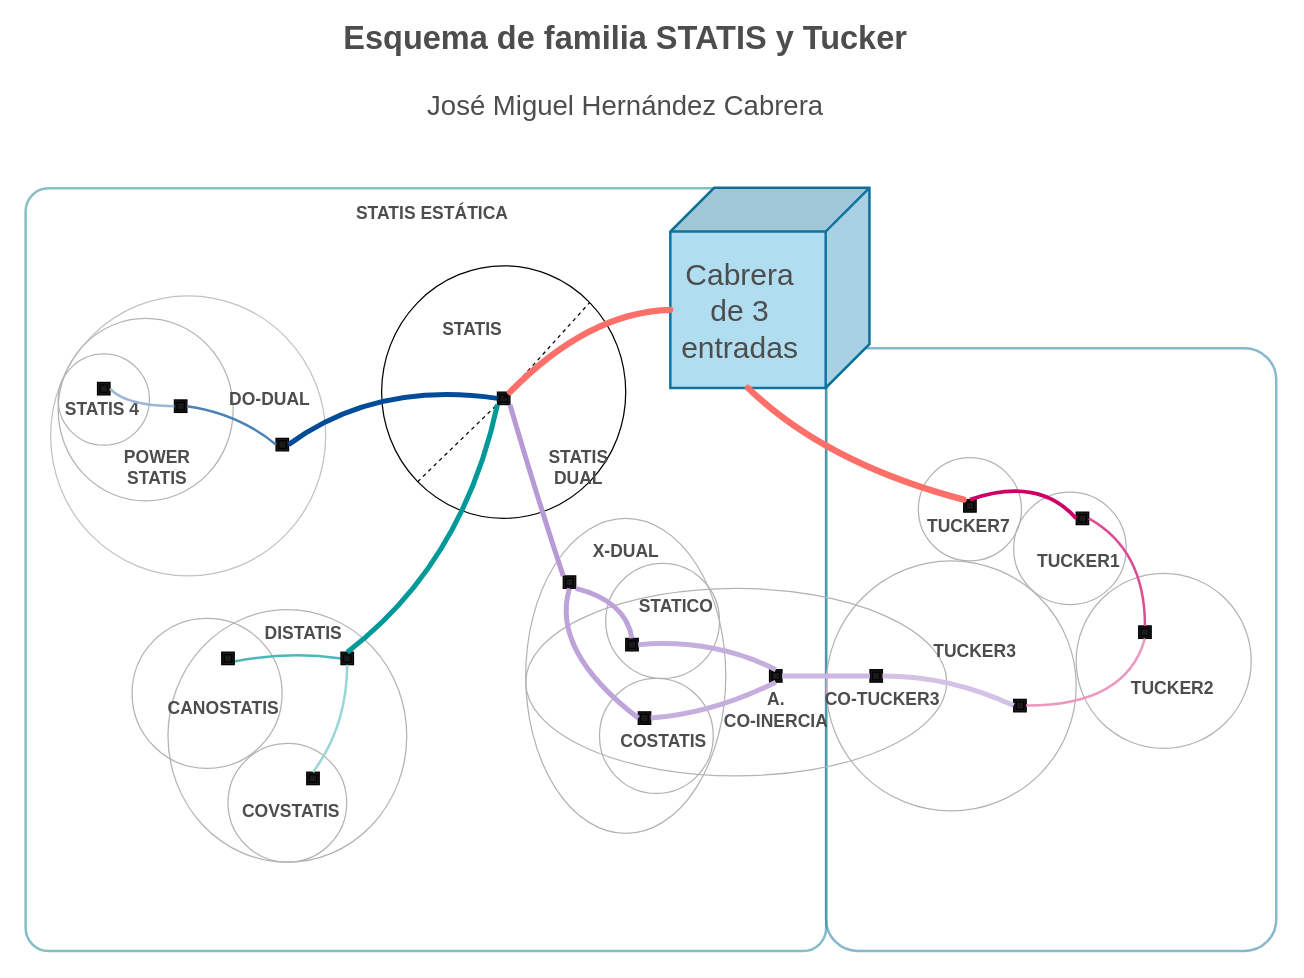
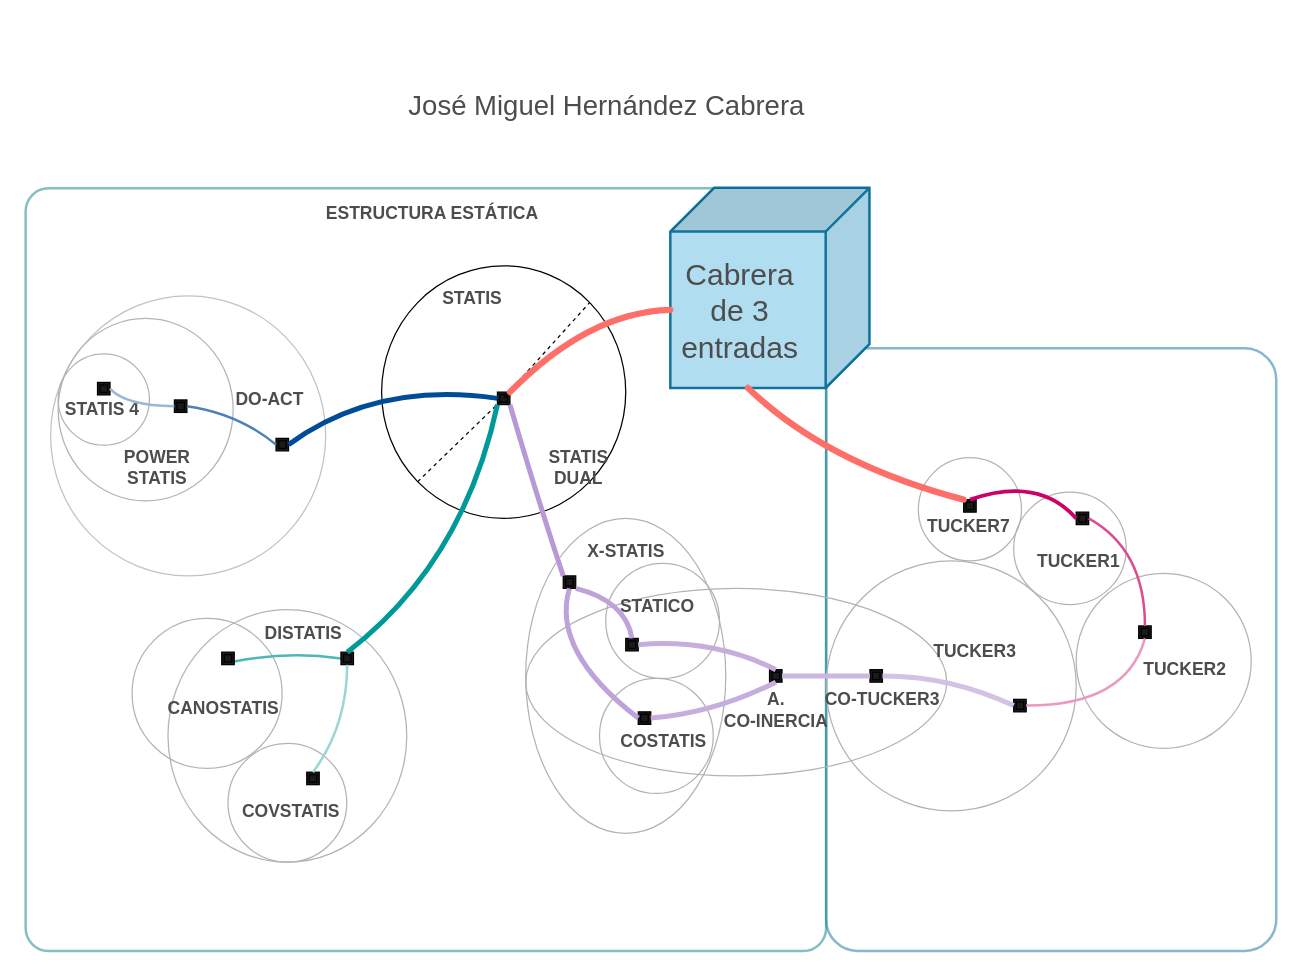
(626, 38) -> none
(626, 107) -> (607, 107)
(433, 213) -> (433, 213)
(472, 329) -> (472, 298)
(270, 399) -> (270, 399)
(626, 551) -> (626, 551)
(676, 606) -> (657, 606)
(1172, 688) -> (1184, 669)
